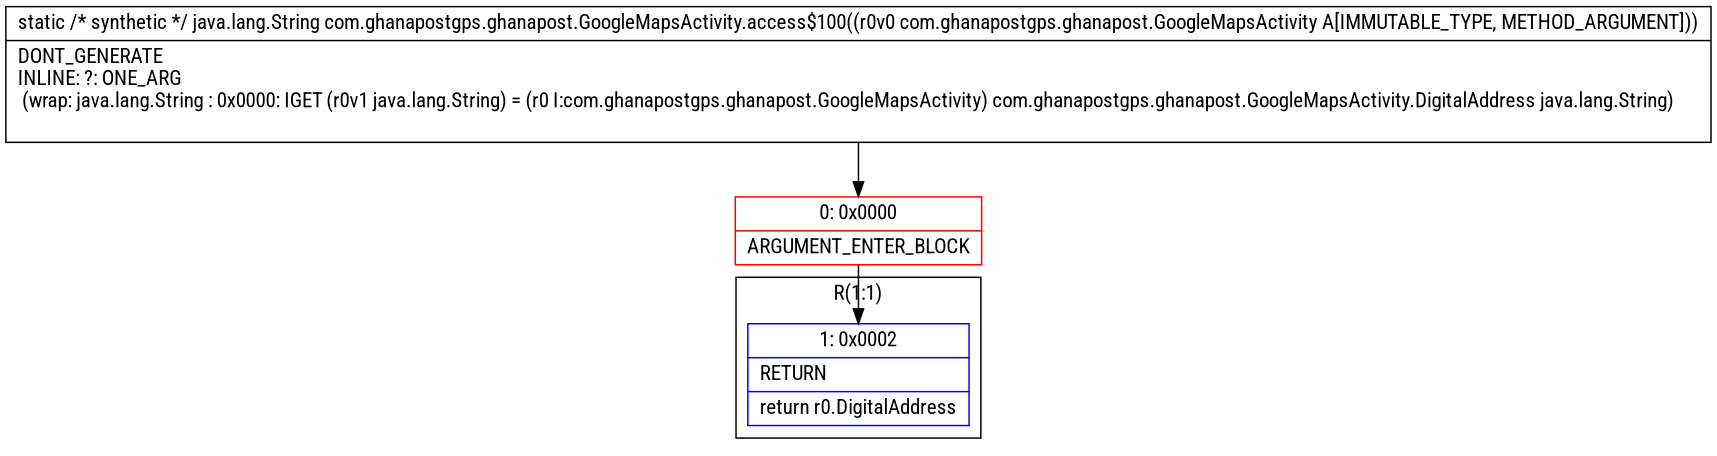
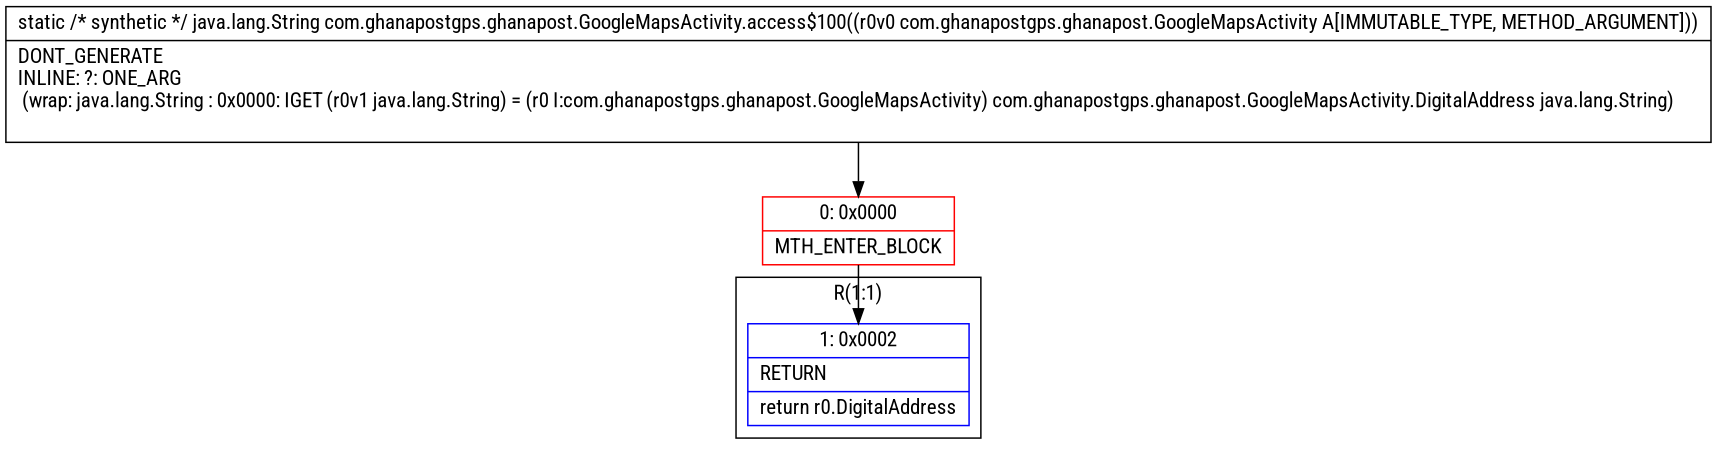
(858, 247) -> (858, 247)
